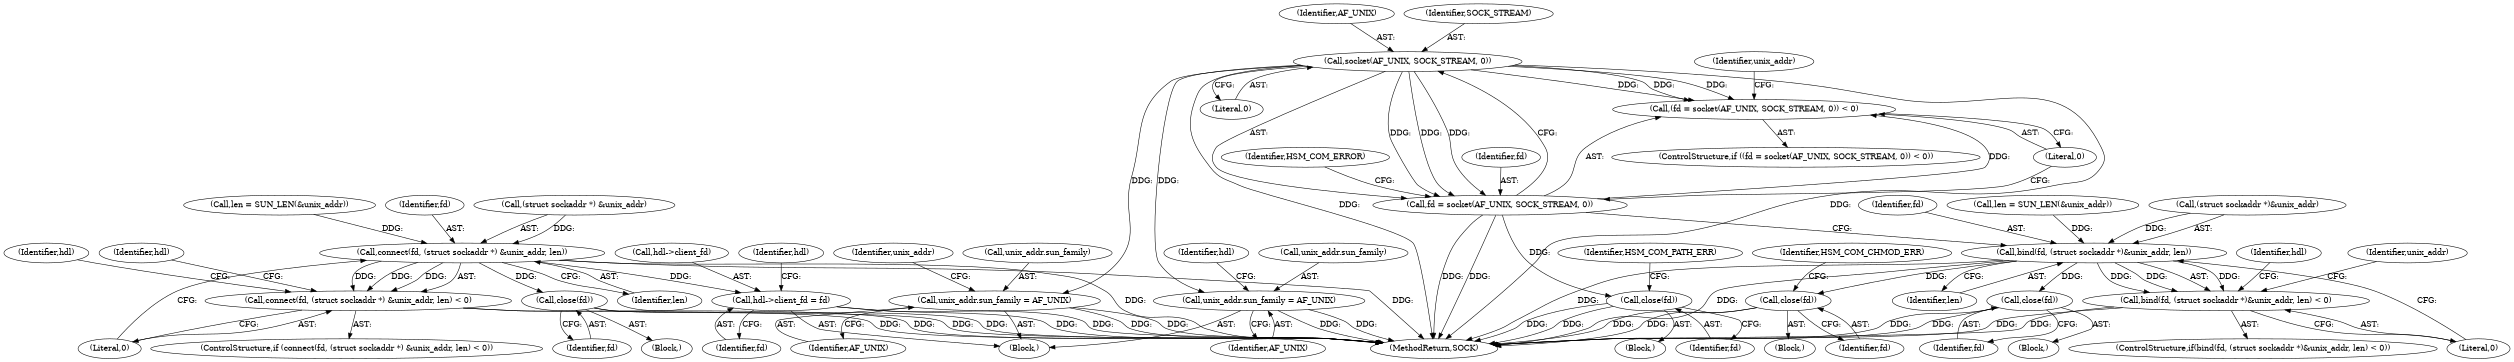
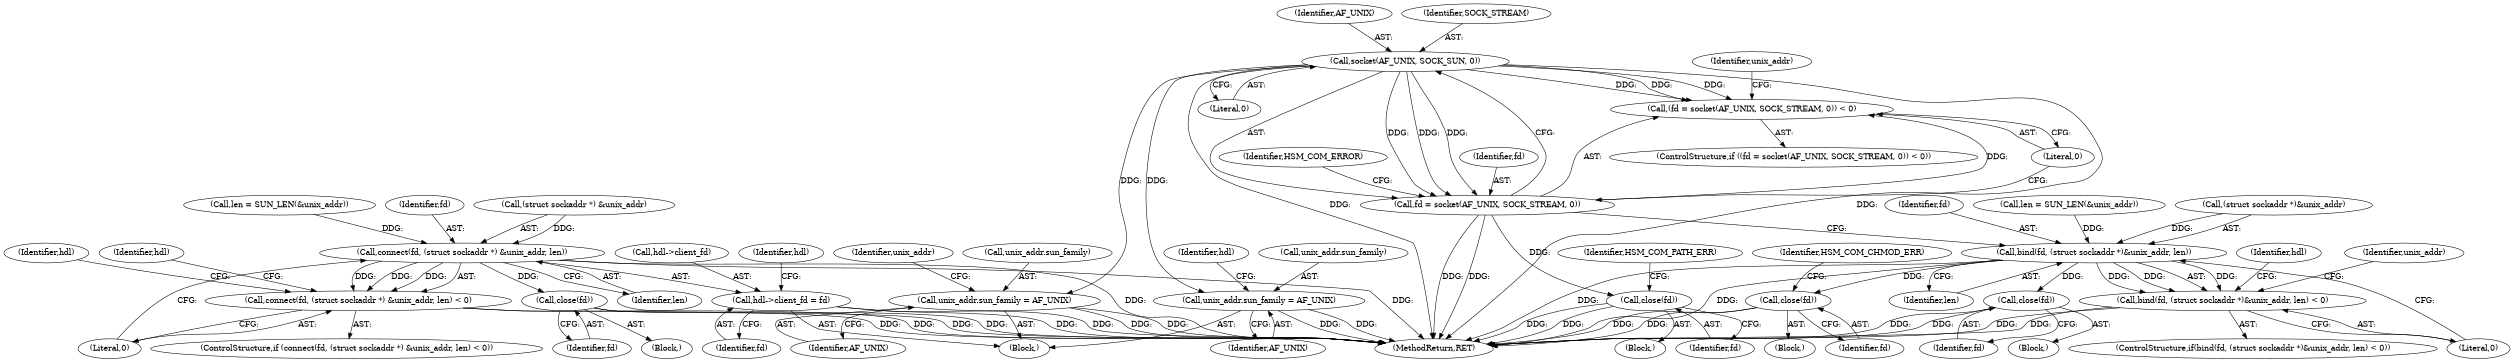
(1408, 62) -> (1405, 62)
(682, 277) -> (682, 277)
(1434, 349) -> (1434, 349)
